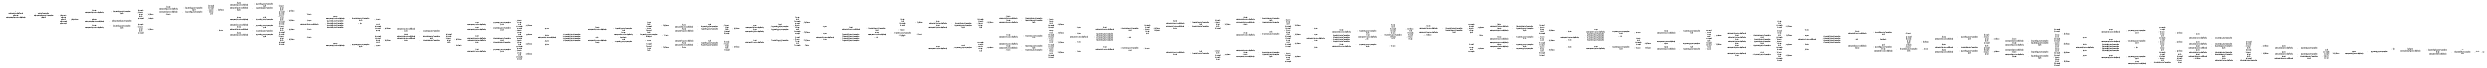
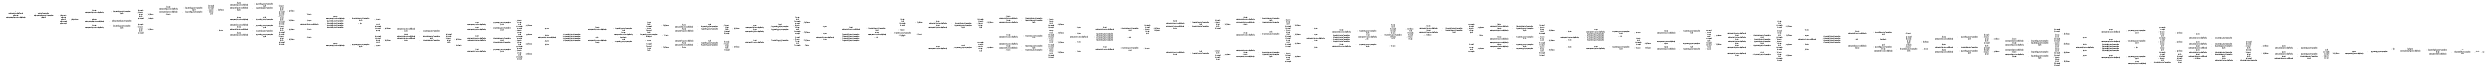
none -> (1428, 30)
(477, 42) -> none
